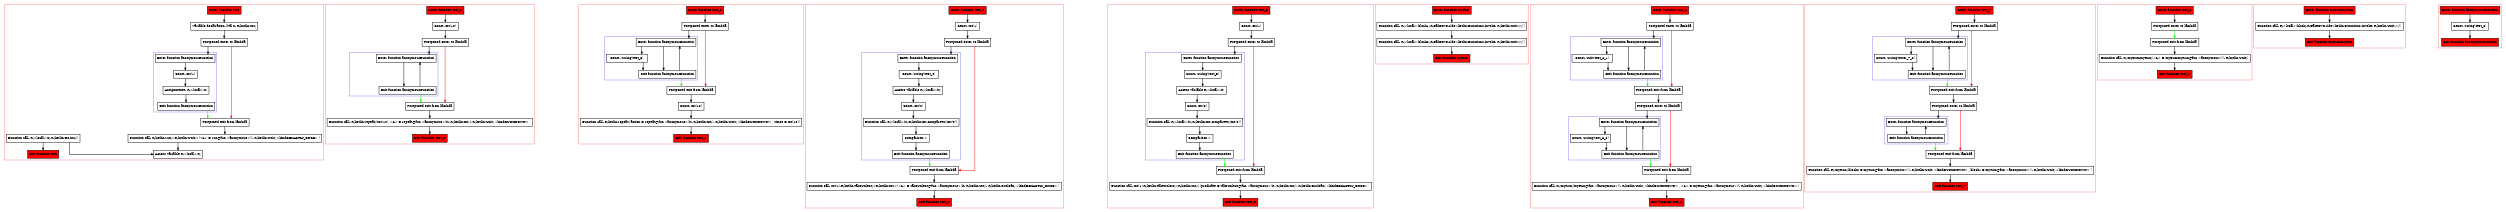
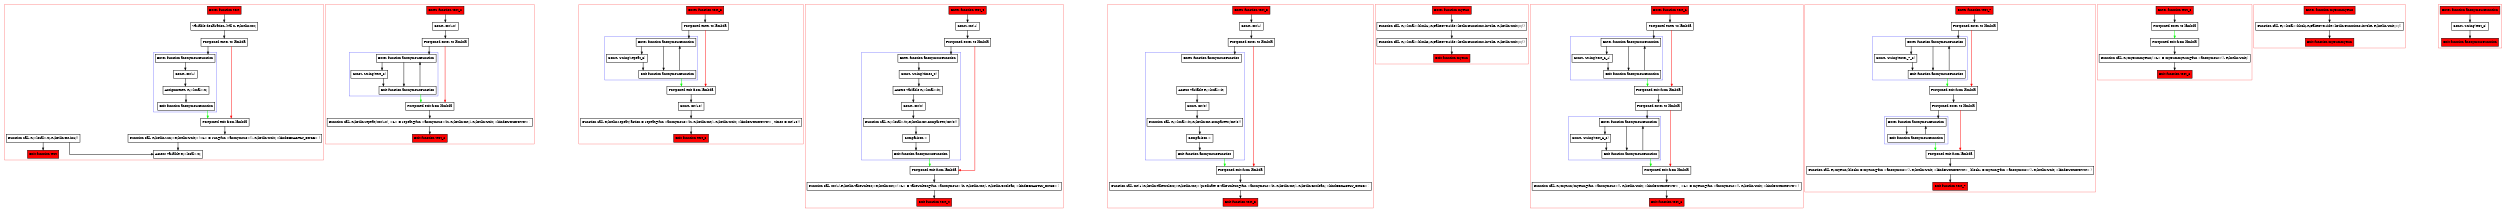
(627, 58) -> (627, 58)
(1592, 58) -> (1592, 58)
none -> (369, 74)
(919, 74) -> (919, 74)
(1203, 74) -> none
